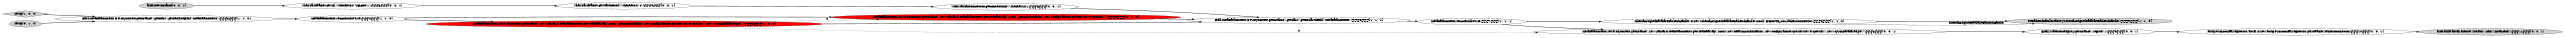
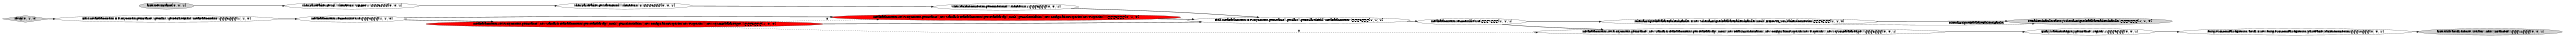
(25, 14) -> none
(25, 24) -> (25, 19)
